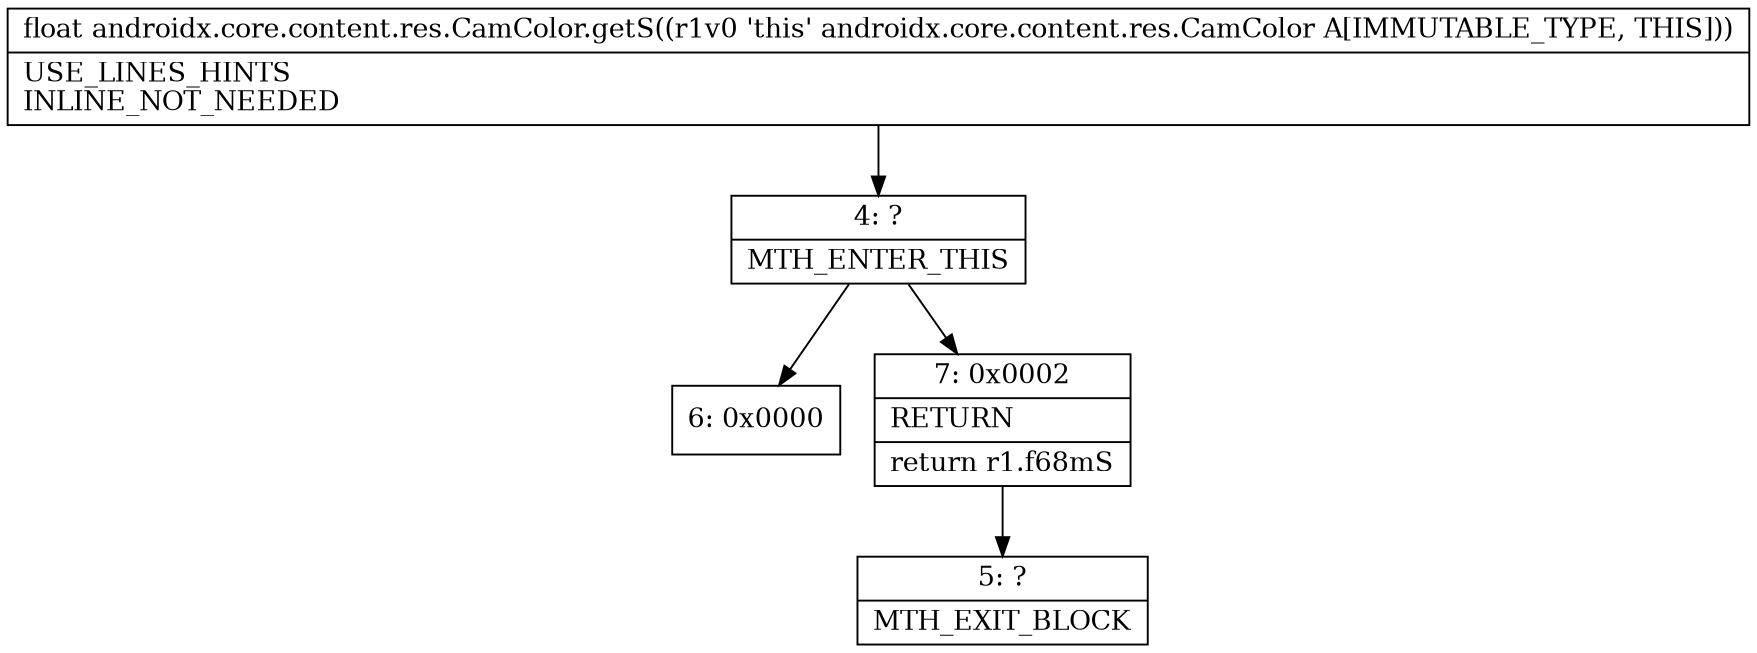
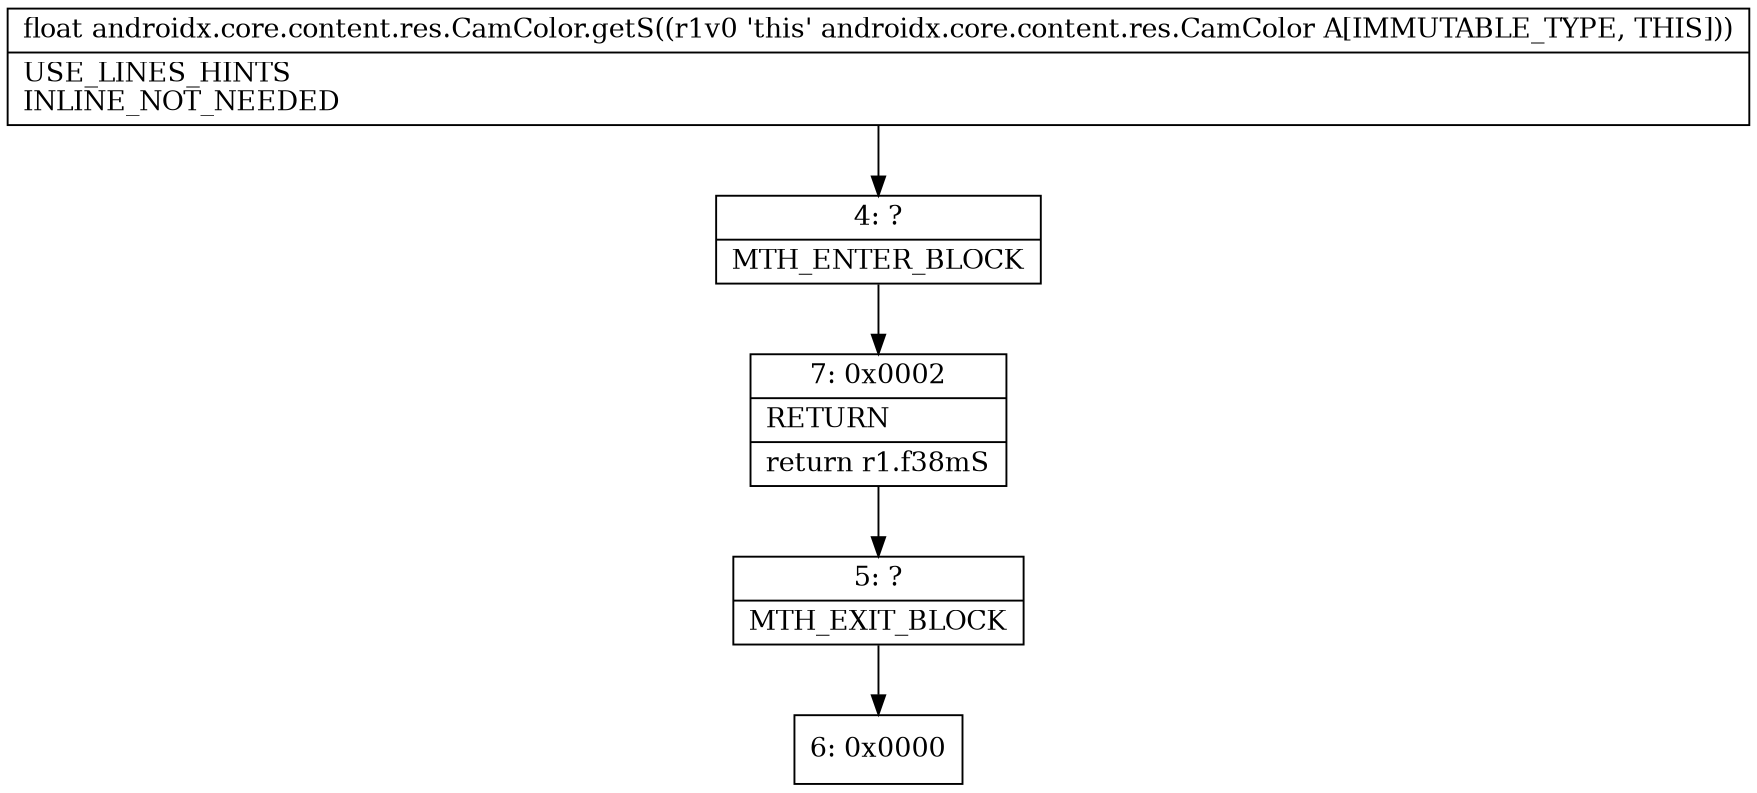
(878, 261) -> (878, 261)
(819, 327) -> (878, 670)
(1003, 463) -> (878, 463)
